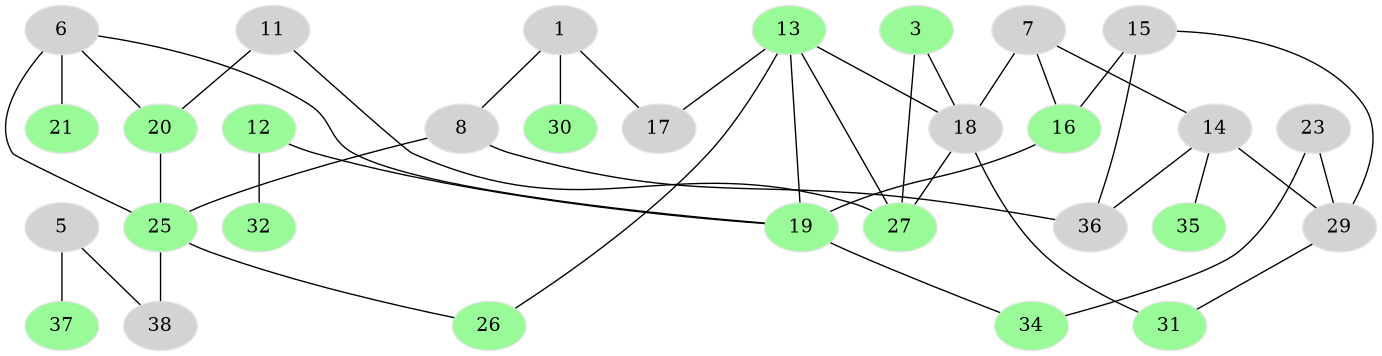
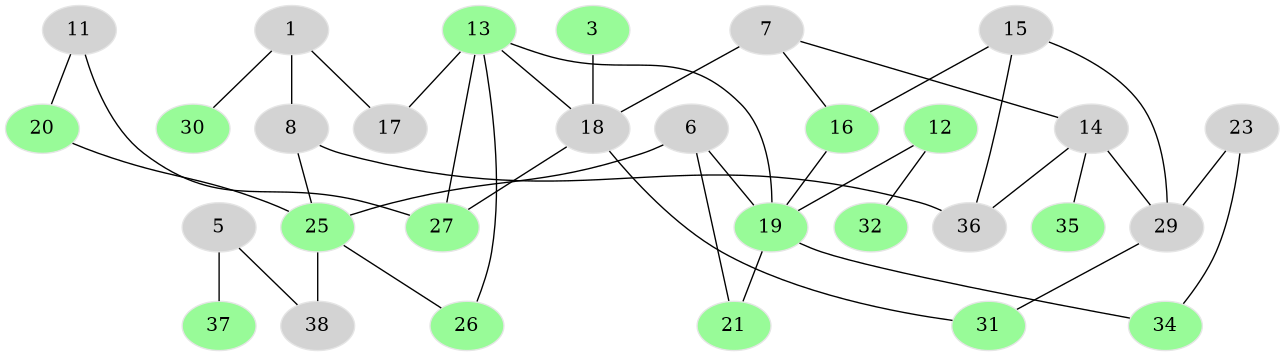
(111, 79) -> none
(908, 129) -> none
none -> (753, 276)
